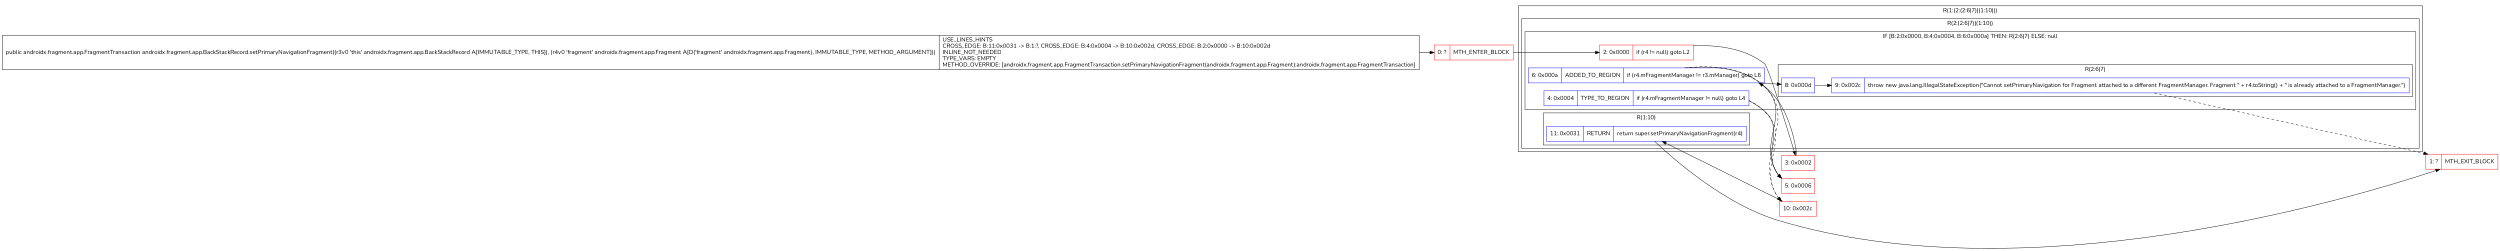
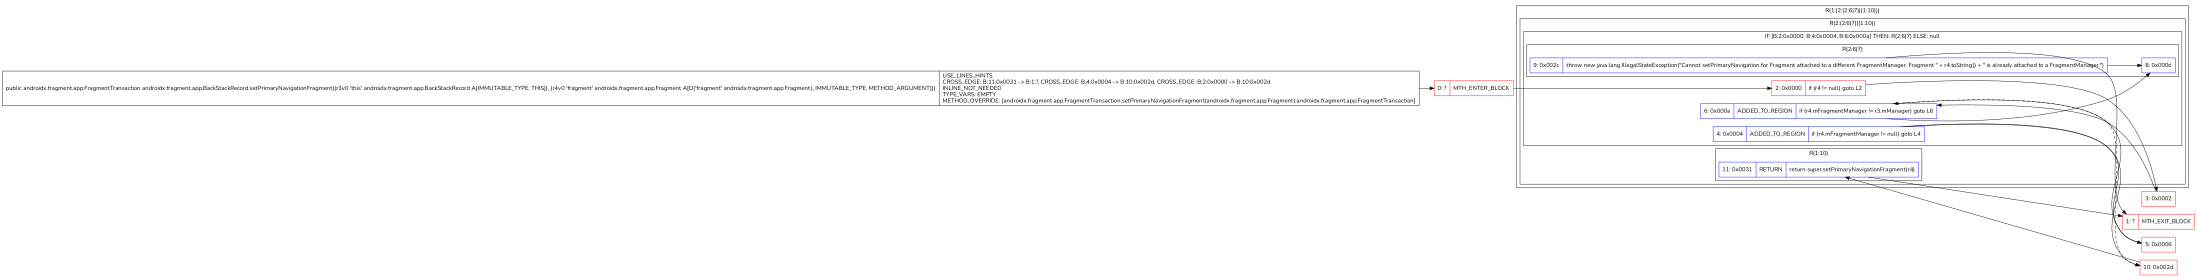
(1821, 85) -> (2123, 65)
(1768, 91) -> (2121, 153)
(1605, 98) -> (1778, 134)
(2289, 123) -> (2068, 59)
(1775, 145) -> (2072, 132)
